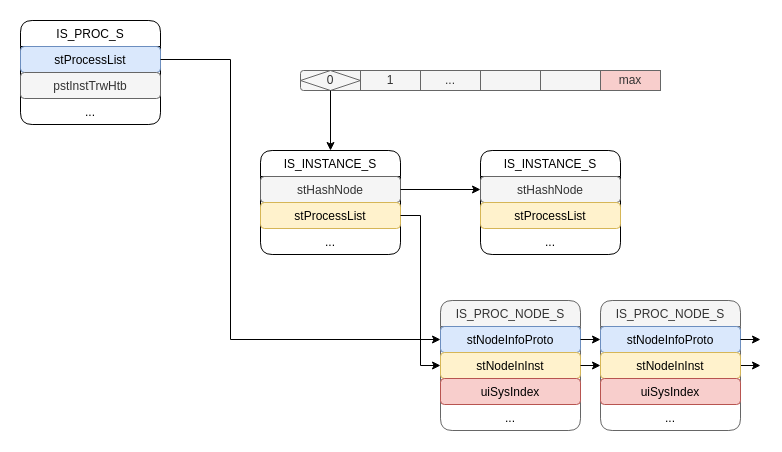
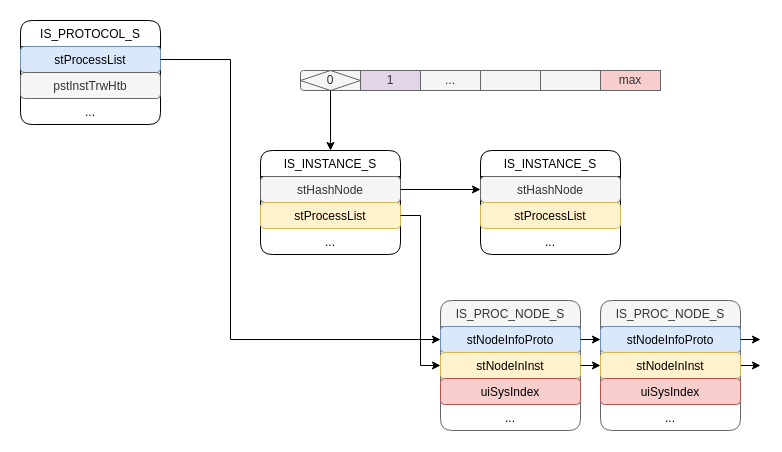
(90, 34) -> (90, 34)
(391, 81) -> (391, 81)
